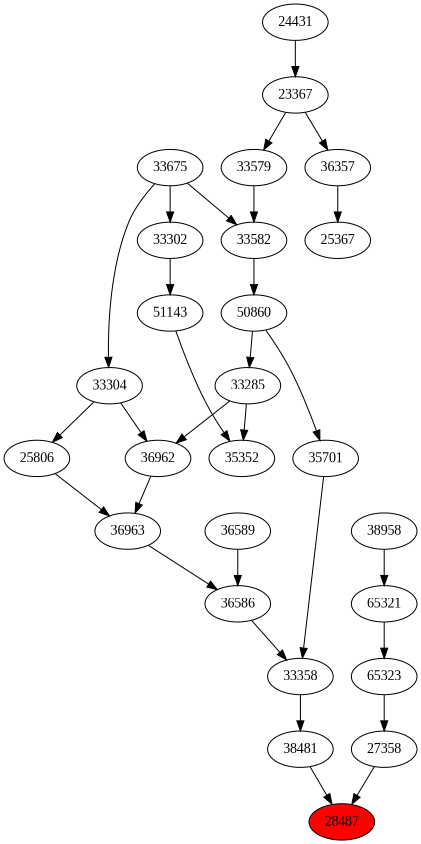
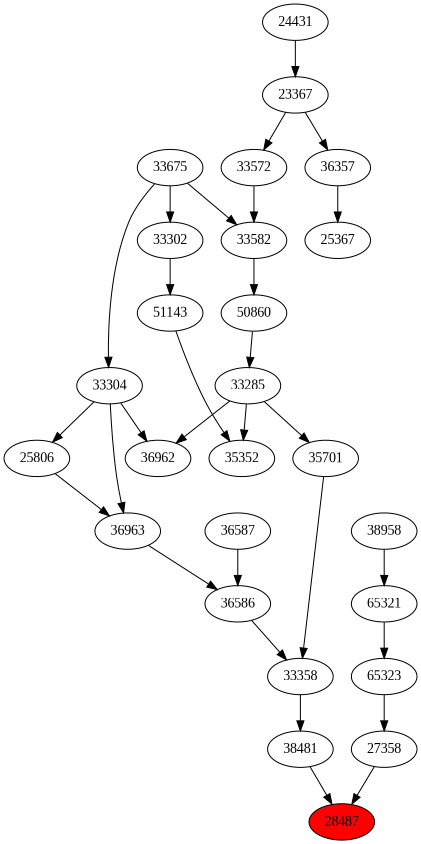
(254, 168) -> (254, 168)
(295, 379) -> (283, 419)
(145, 490) -> (114, 454)
(238, 531) -> (238, 531)
